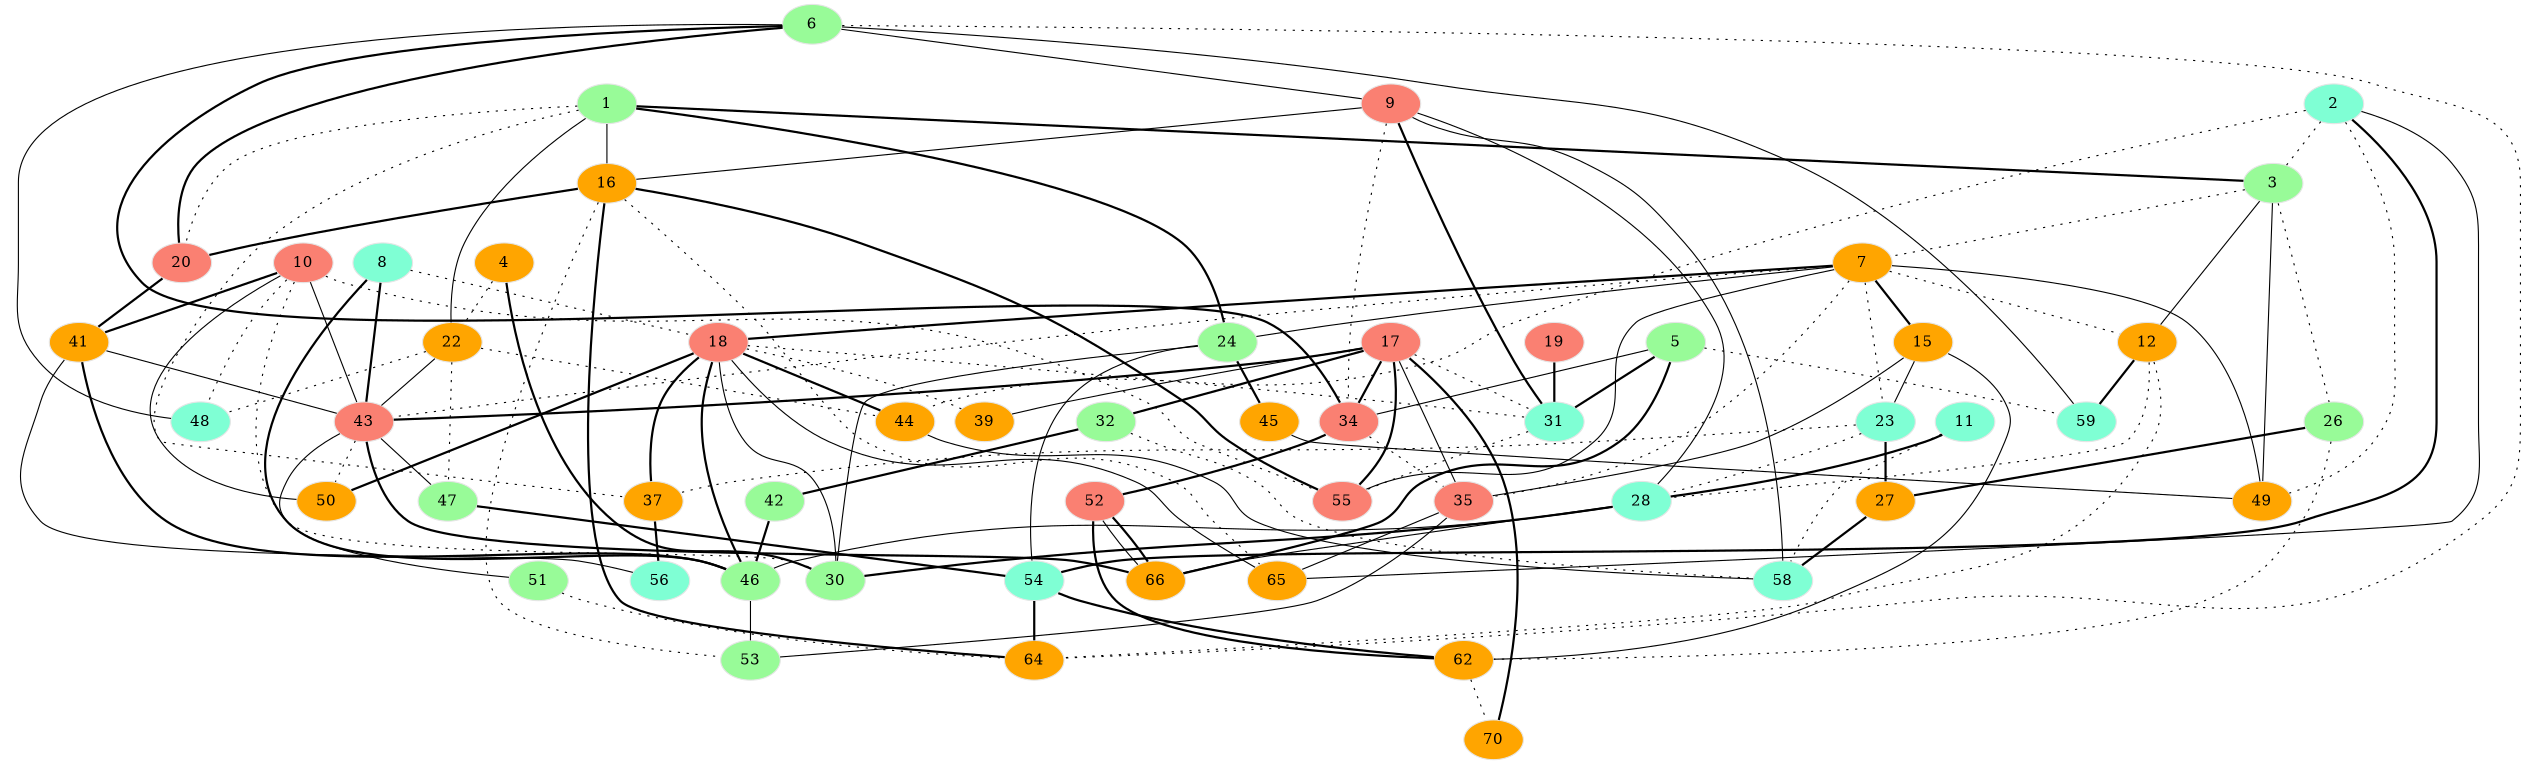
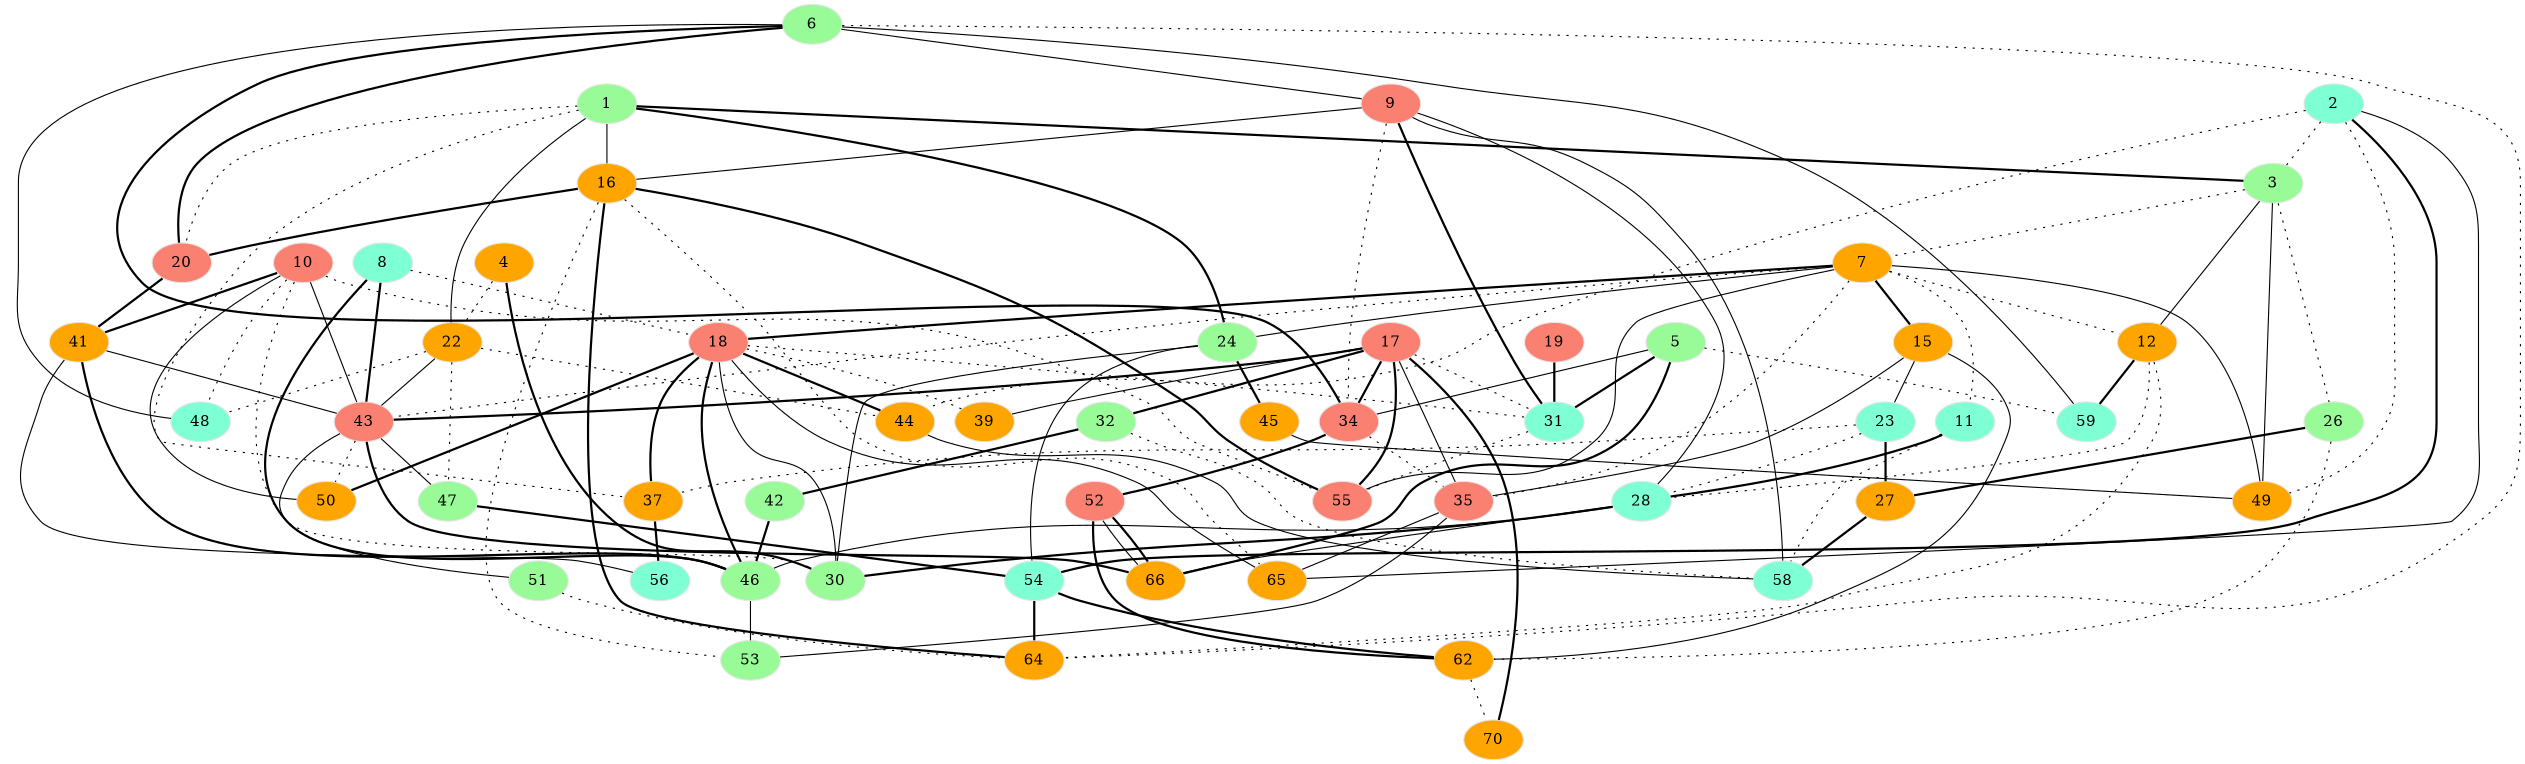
(1874, 342) -> (1960, 318)
